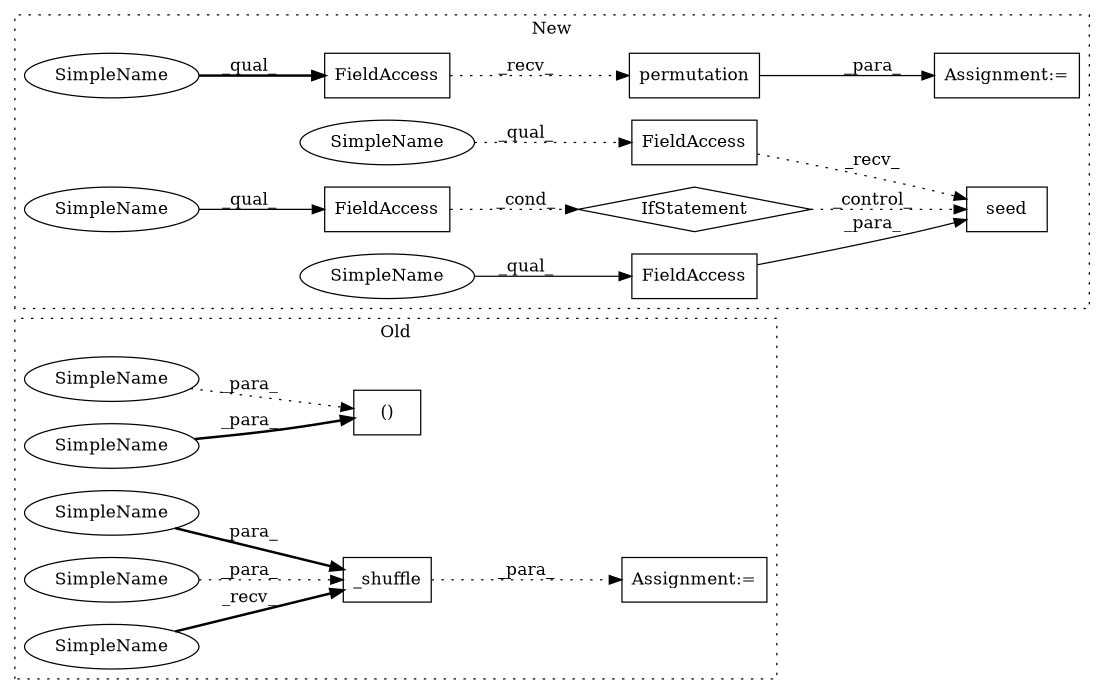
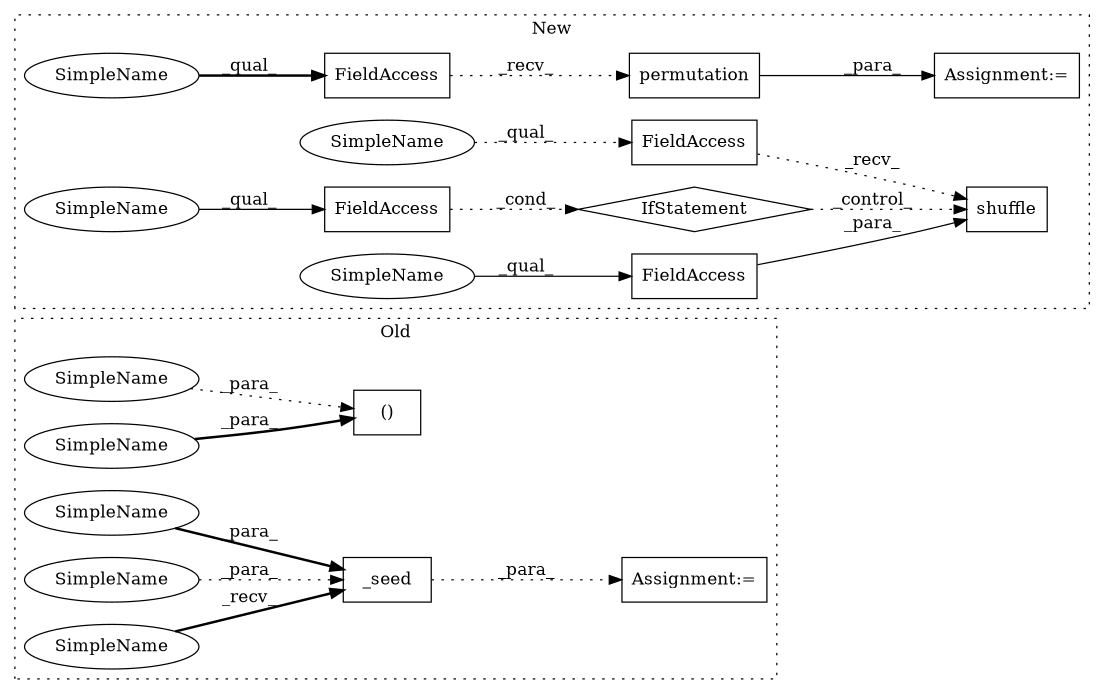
(1007, 209) -> (1007, 209)
(387, 580) -> (387, 580)
